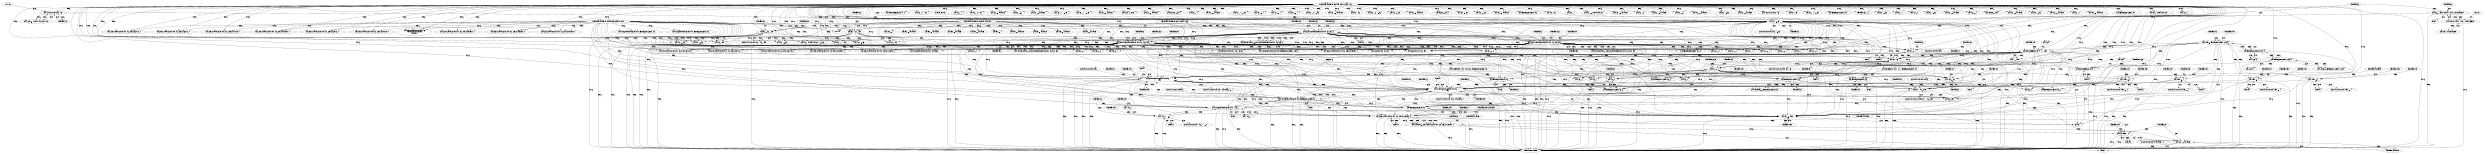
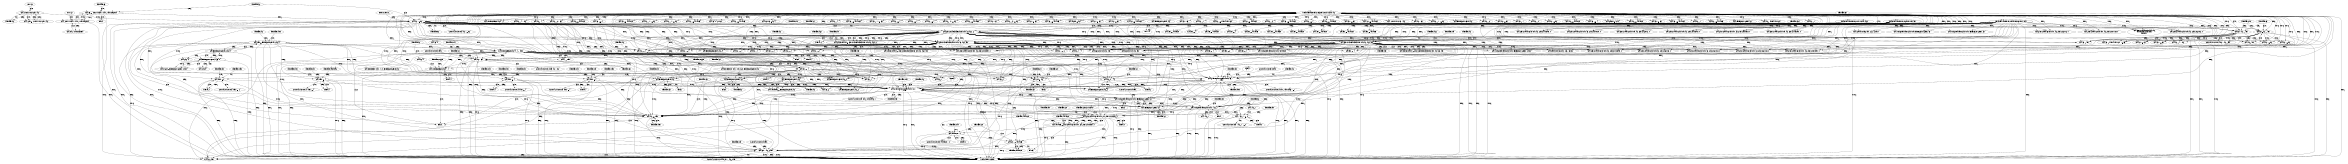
(685, 5) -> none
(1863, 13) -> (1486, 21)
none -> (1866, 32)
none -> (893, 150)
